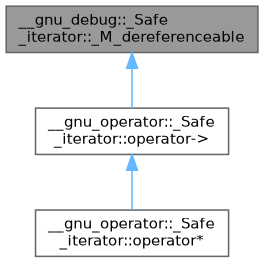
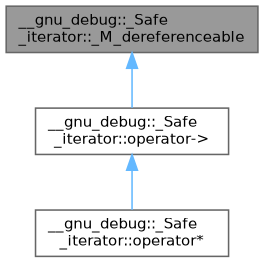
(132, 131) -> (132, 131)
(132, 233) -> (132, 233)
